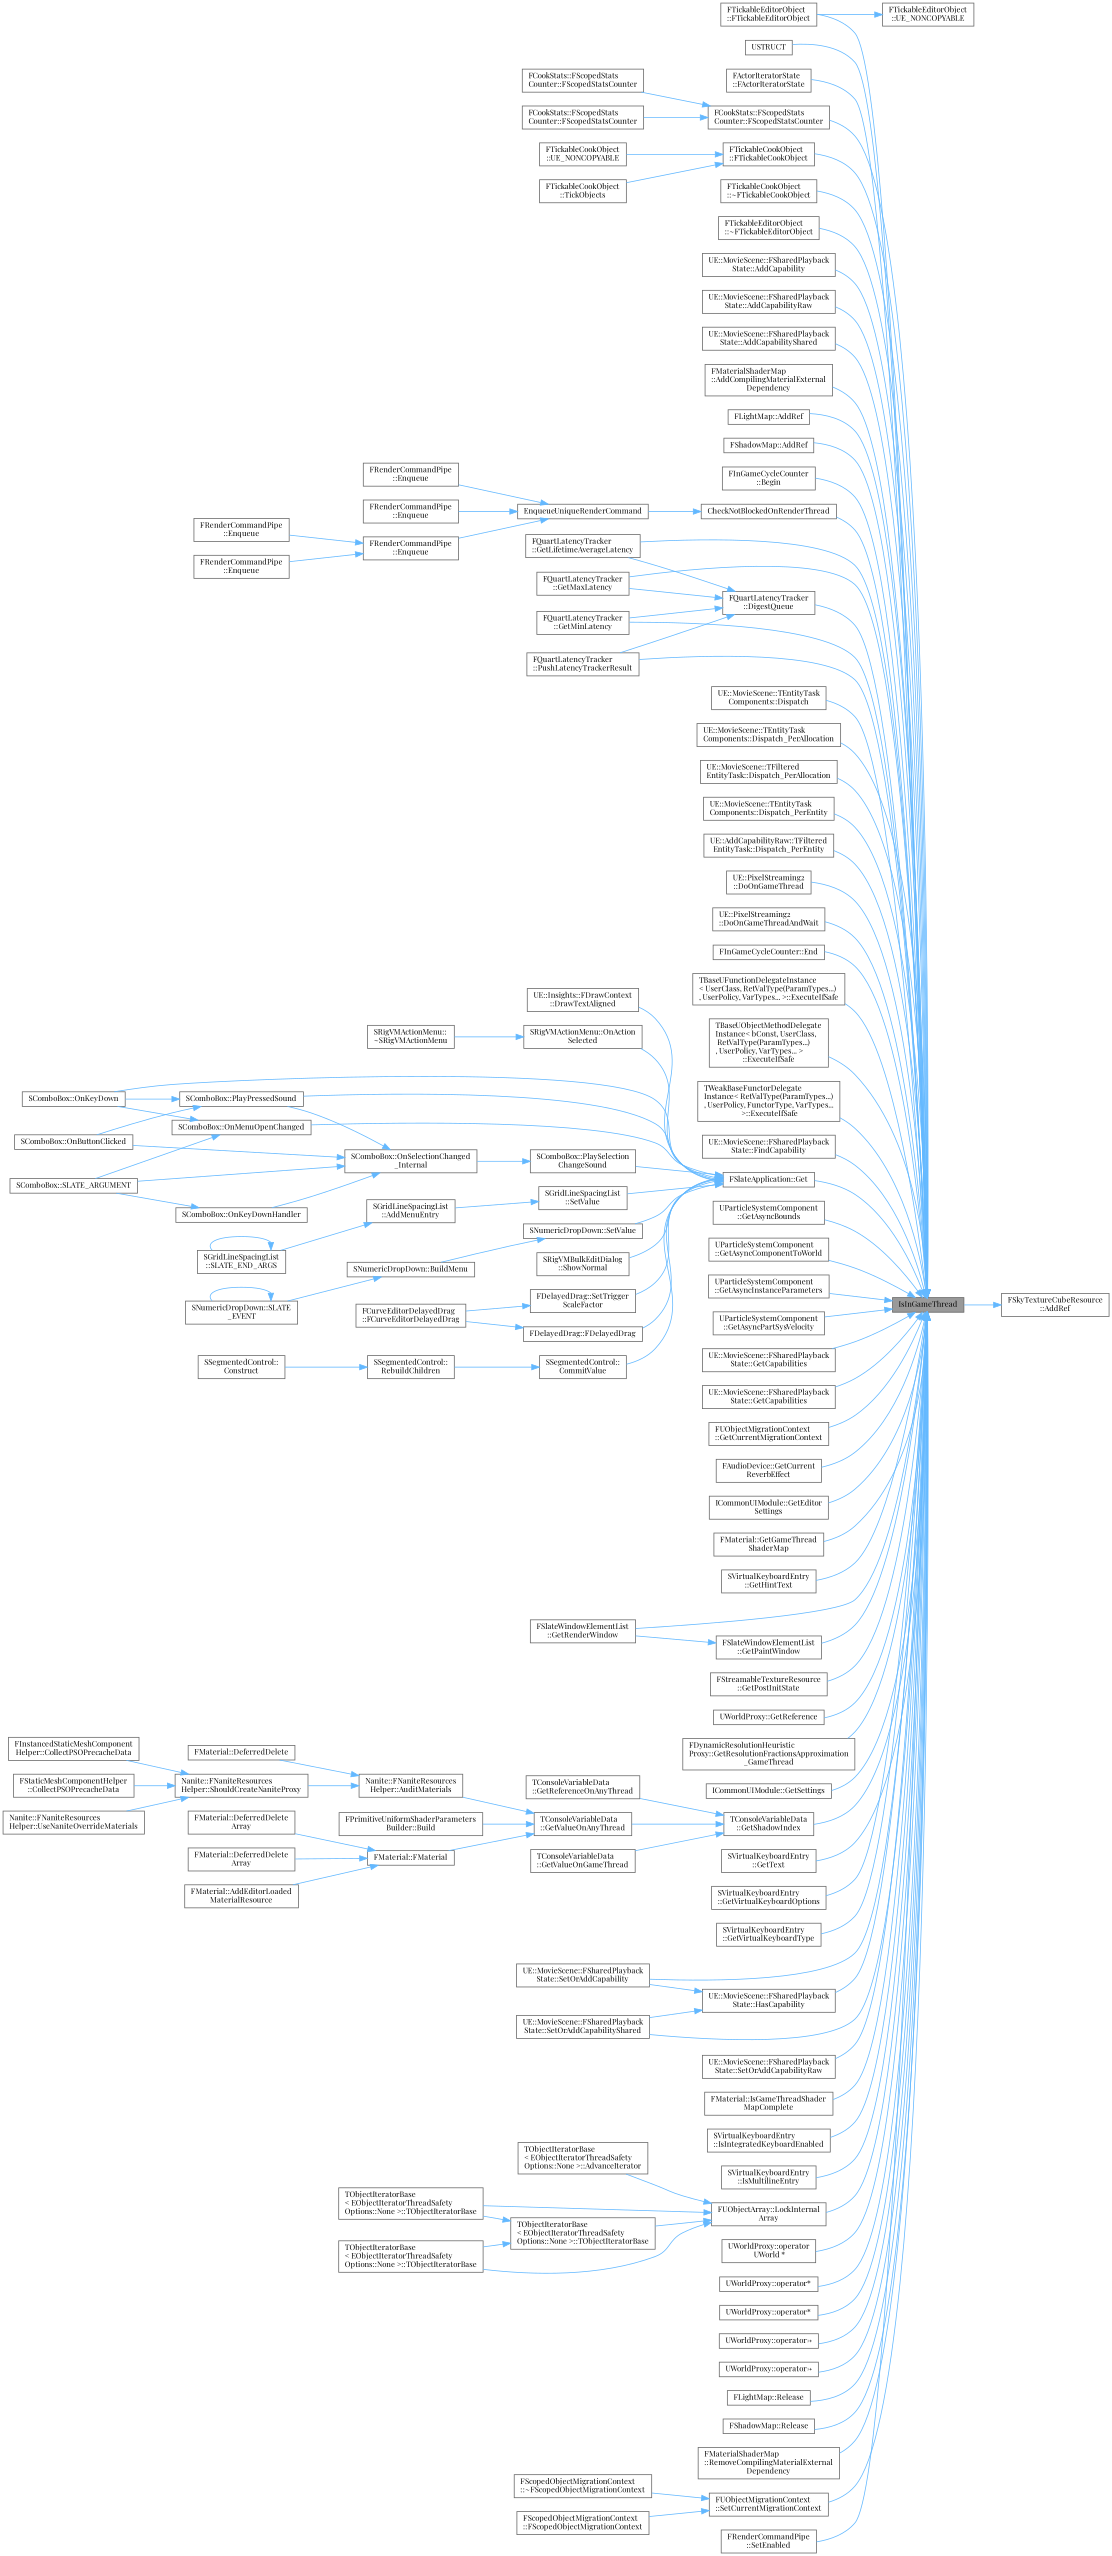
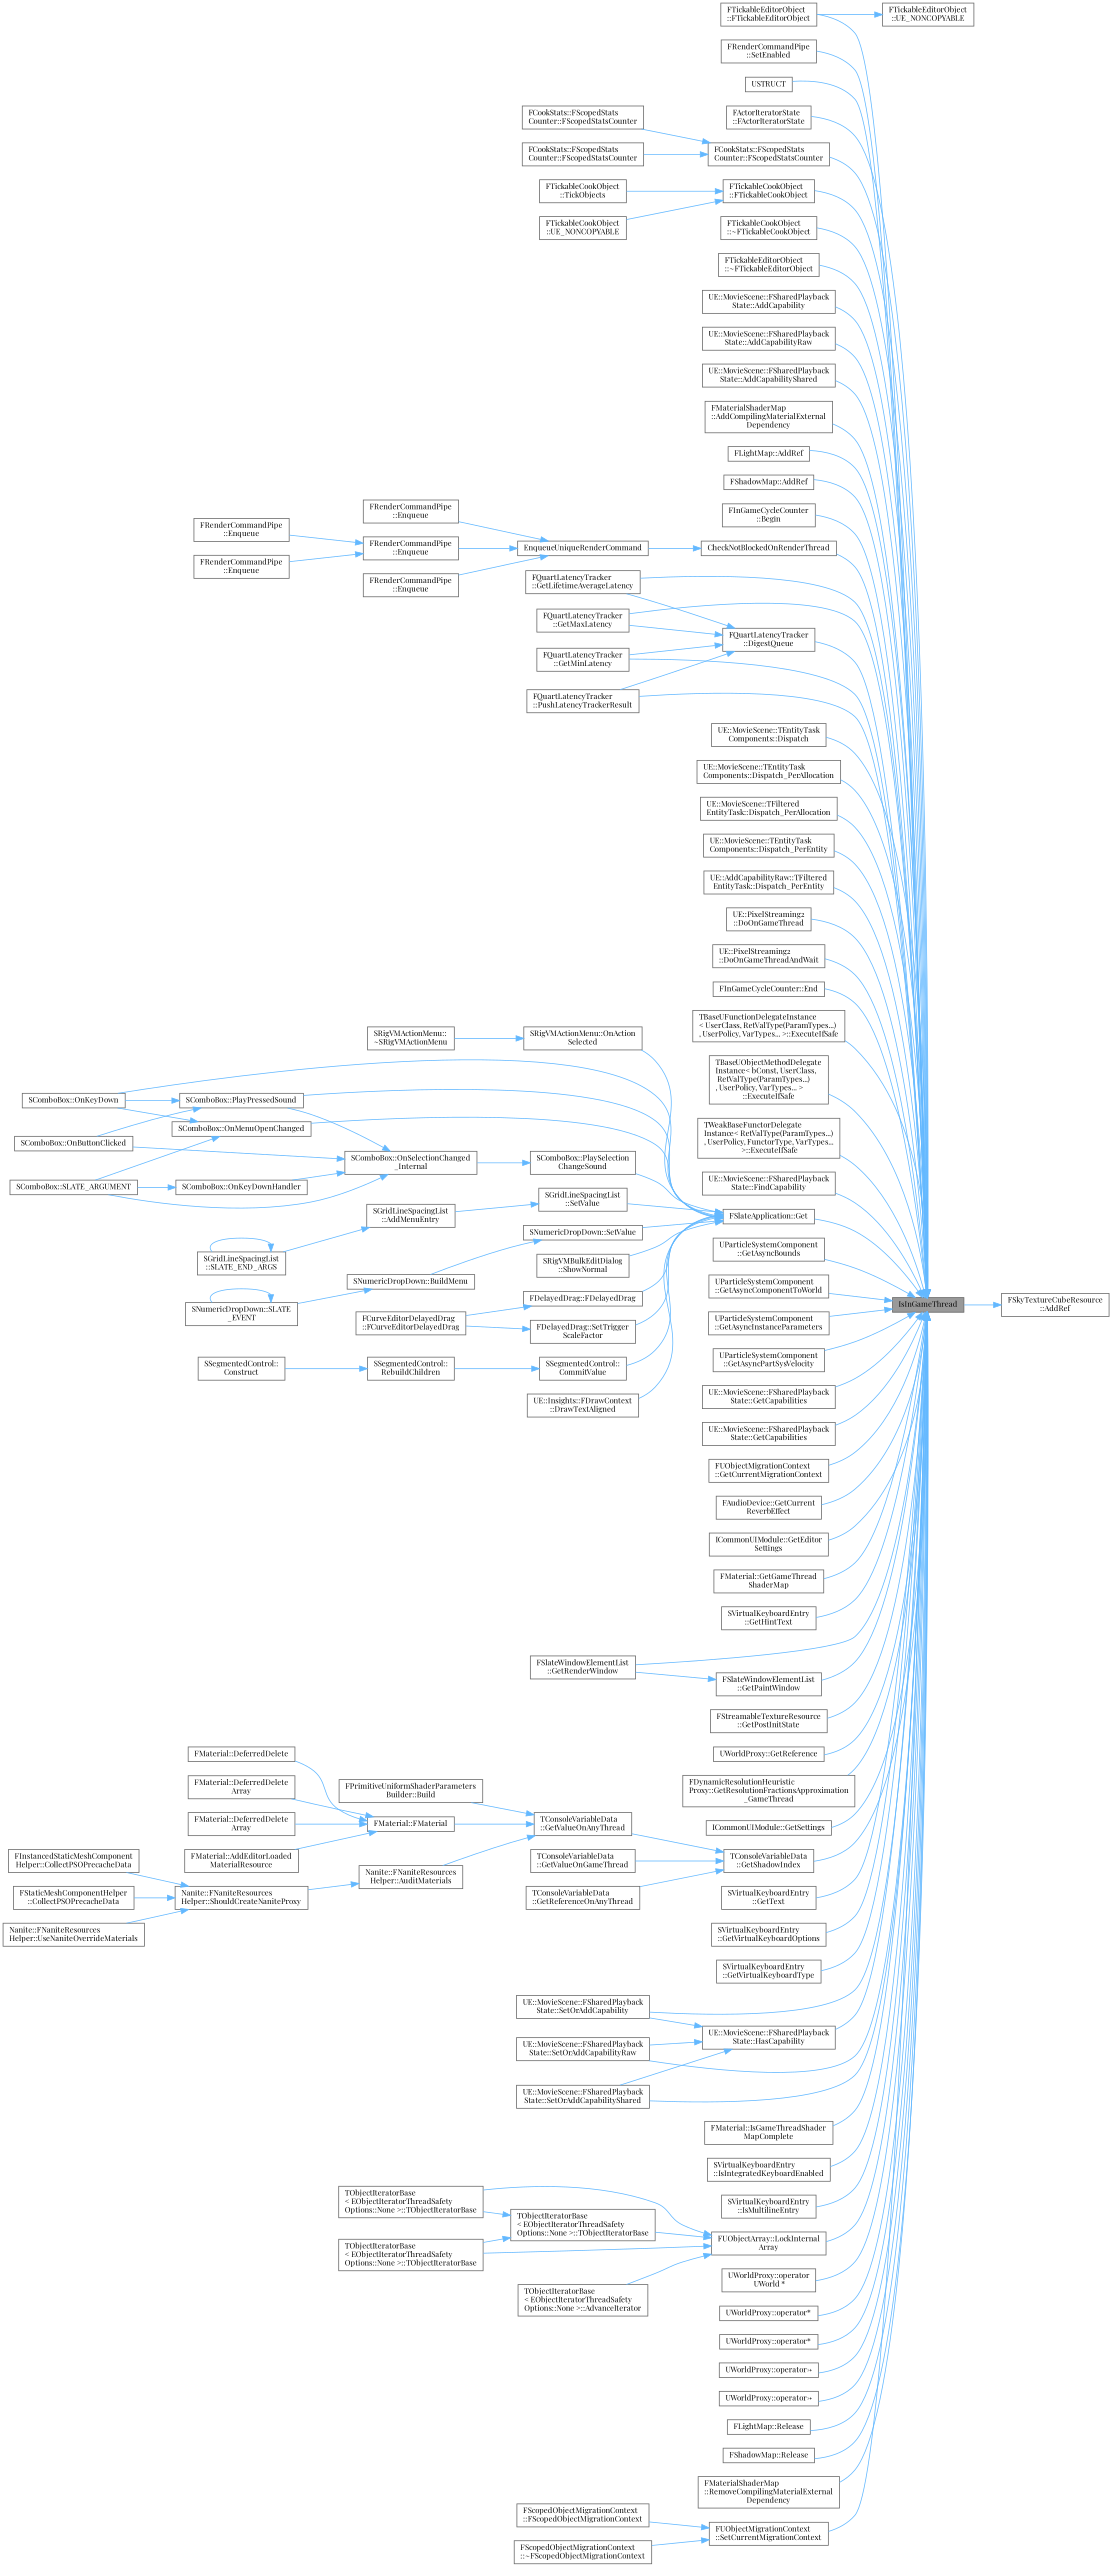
(315, 1767) -> (326, 1792)
none -> (672, 2044)
